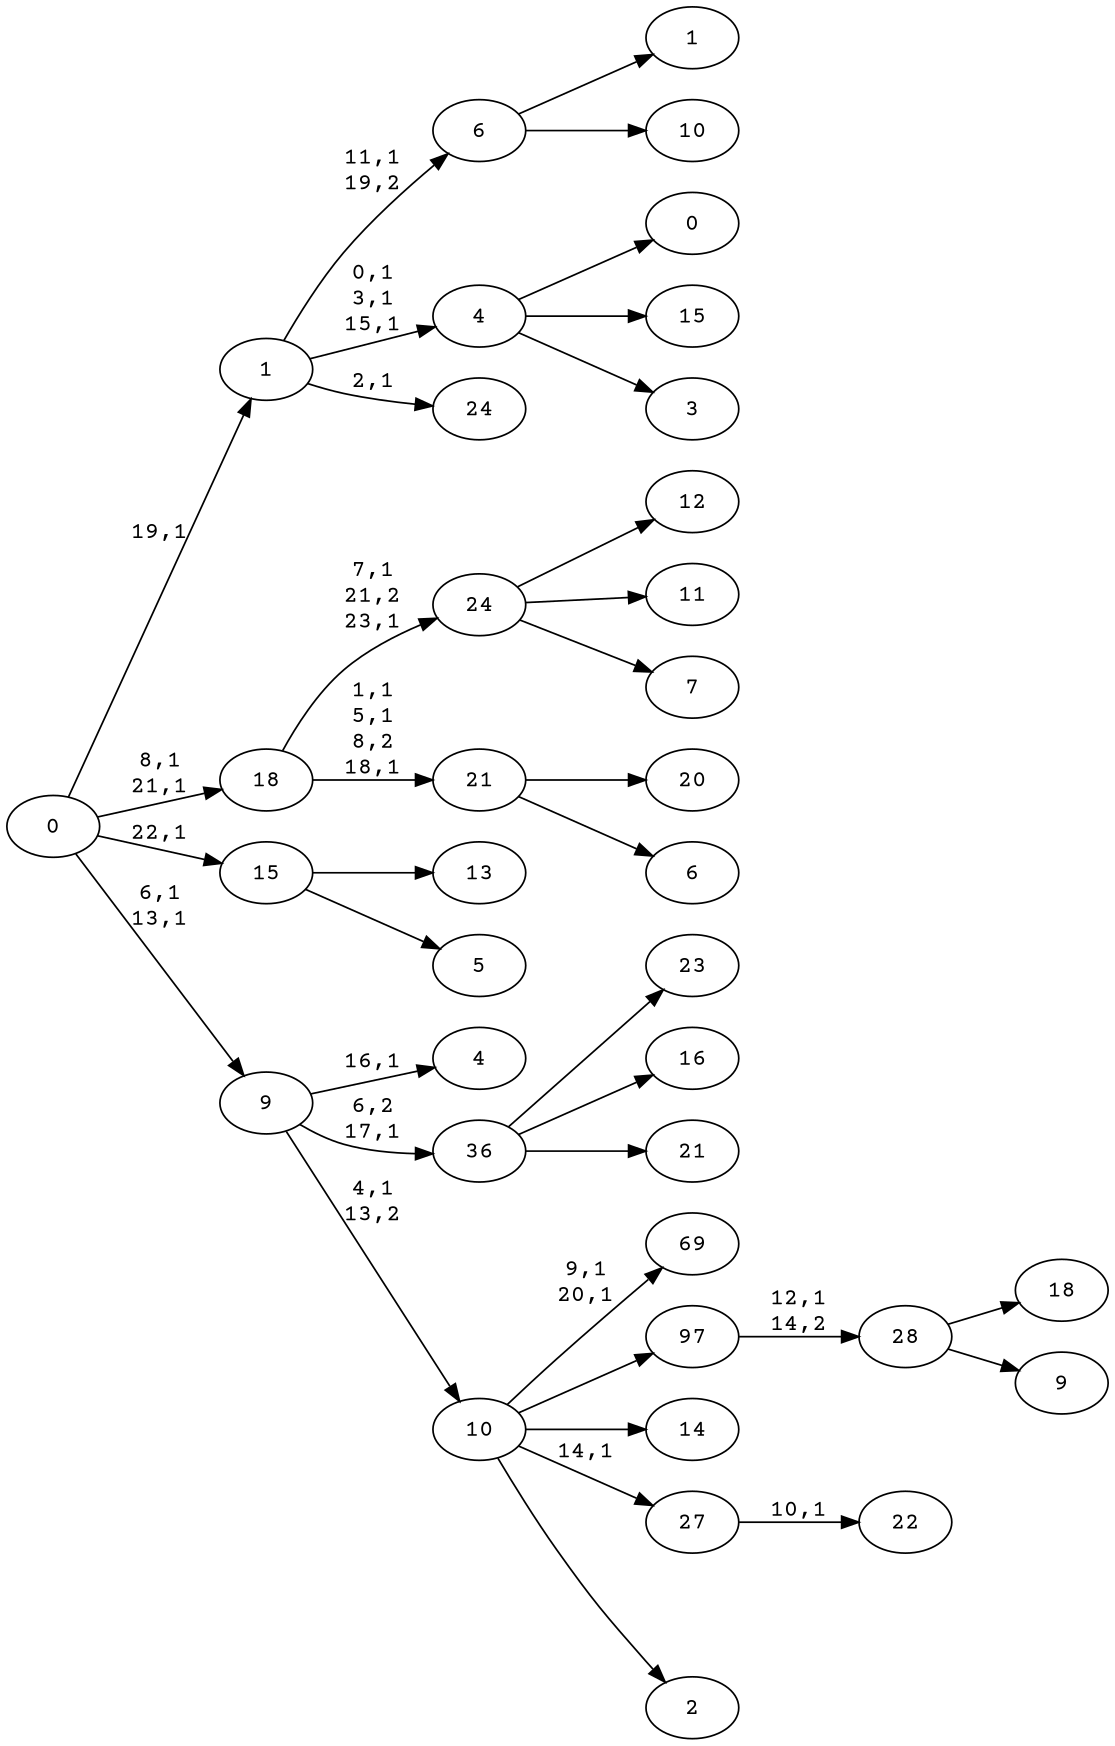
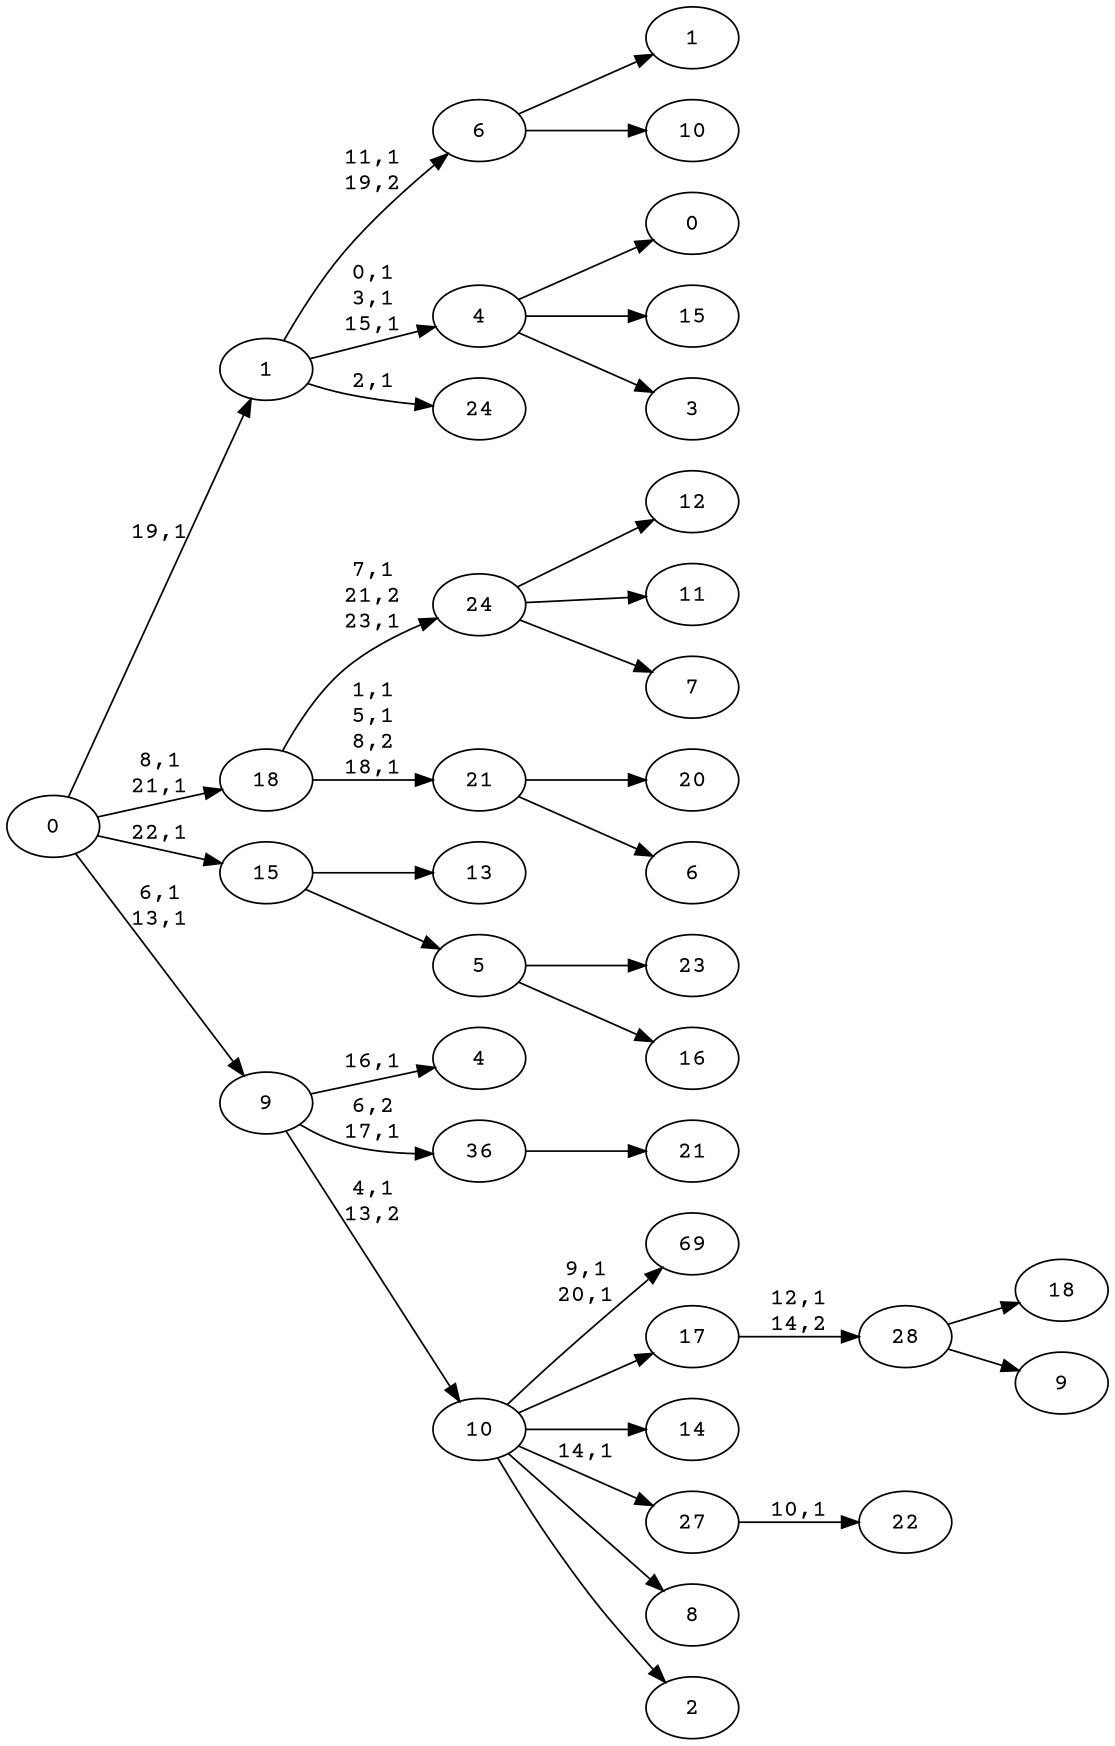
(579, 1064) -> (577, 966)
(578, 1108) -> (578, 1008)
(692, 1337) -> (692, 1337)
none -> (692, 1615)
